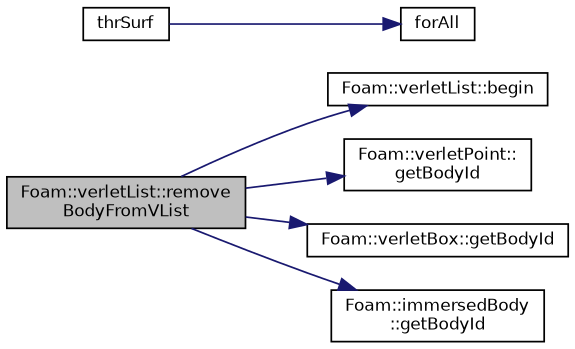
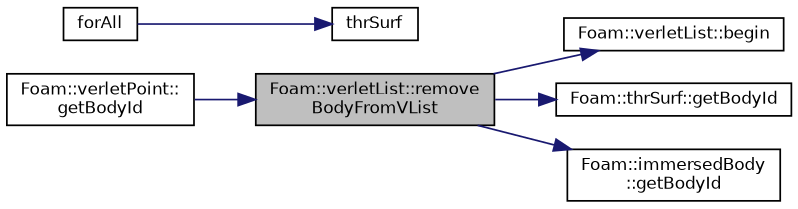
(276, 24) -> (226, 24)
(286, 183) -> (216, 100)
(438, 240) -> (674, 100)
